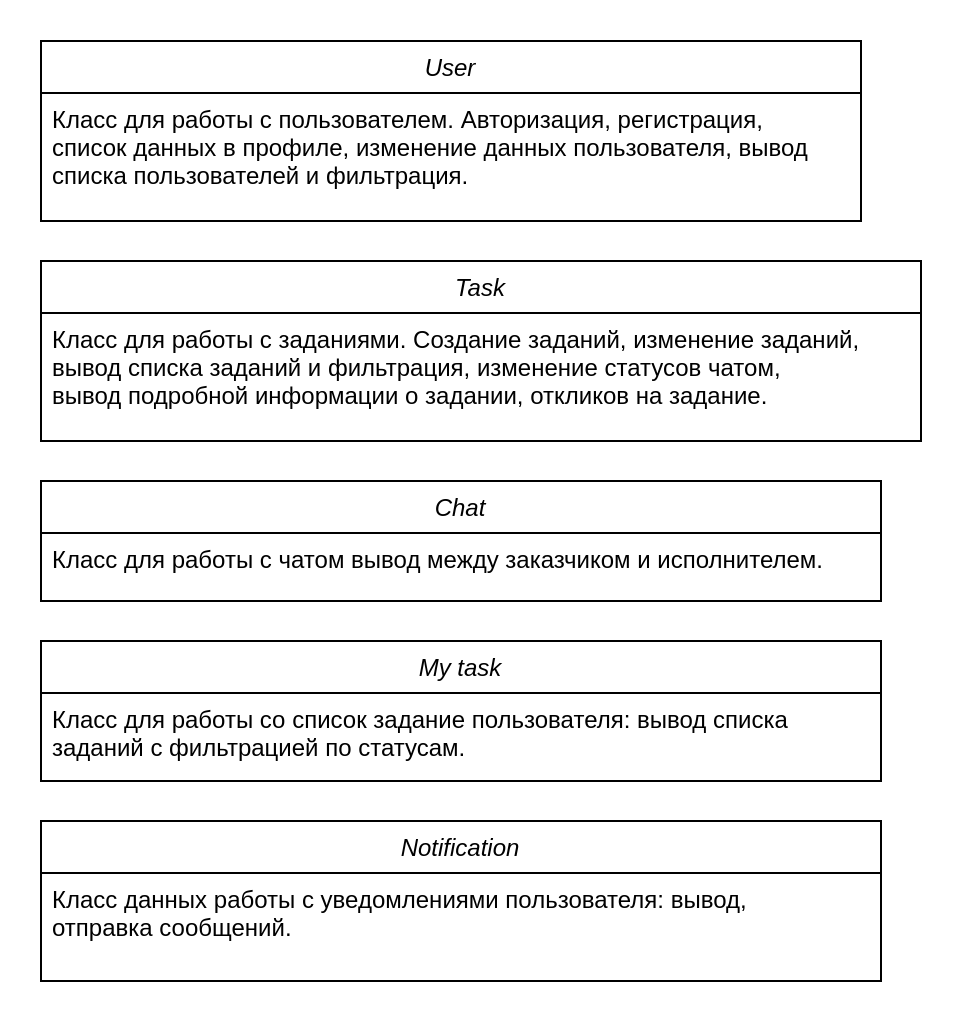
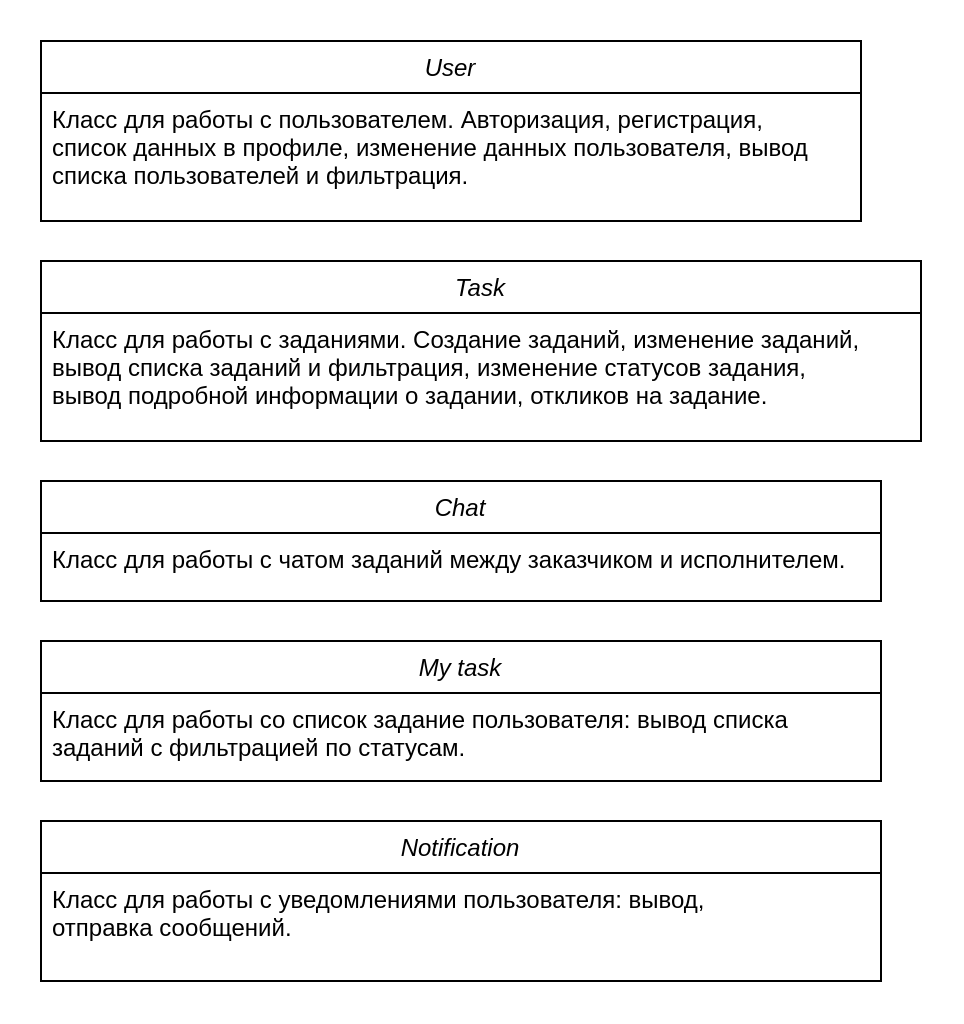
(461, 340) -> (461, 340)
(444, 560) -> (458, 560)
(403, 900) -> (383, 900)
